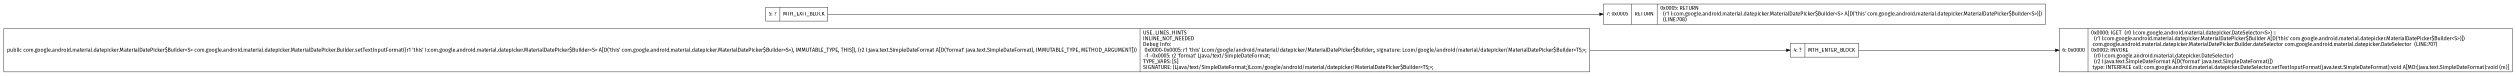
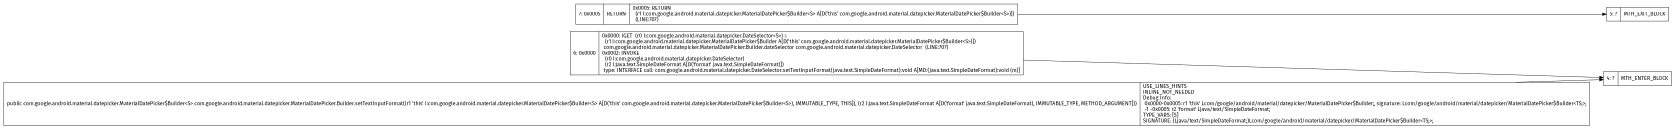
(1214, 14) -> (1310, 14)
(1674, 20) -> (646, 20)
(1957, 50) -> (1311, 69)
